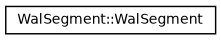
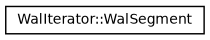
(111, 20) -> (105, 20)
